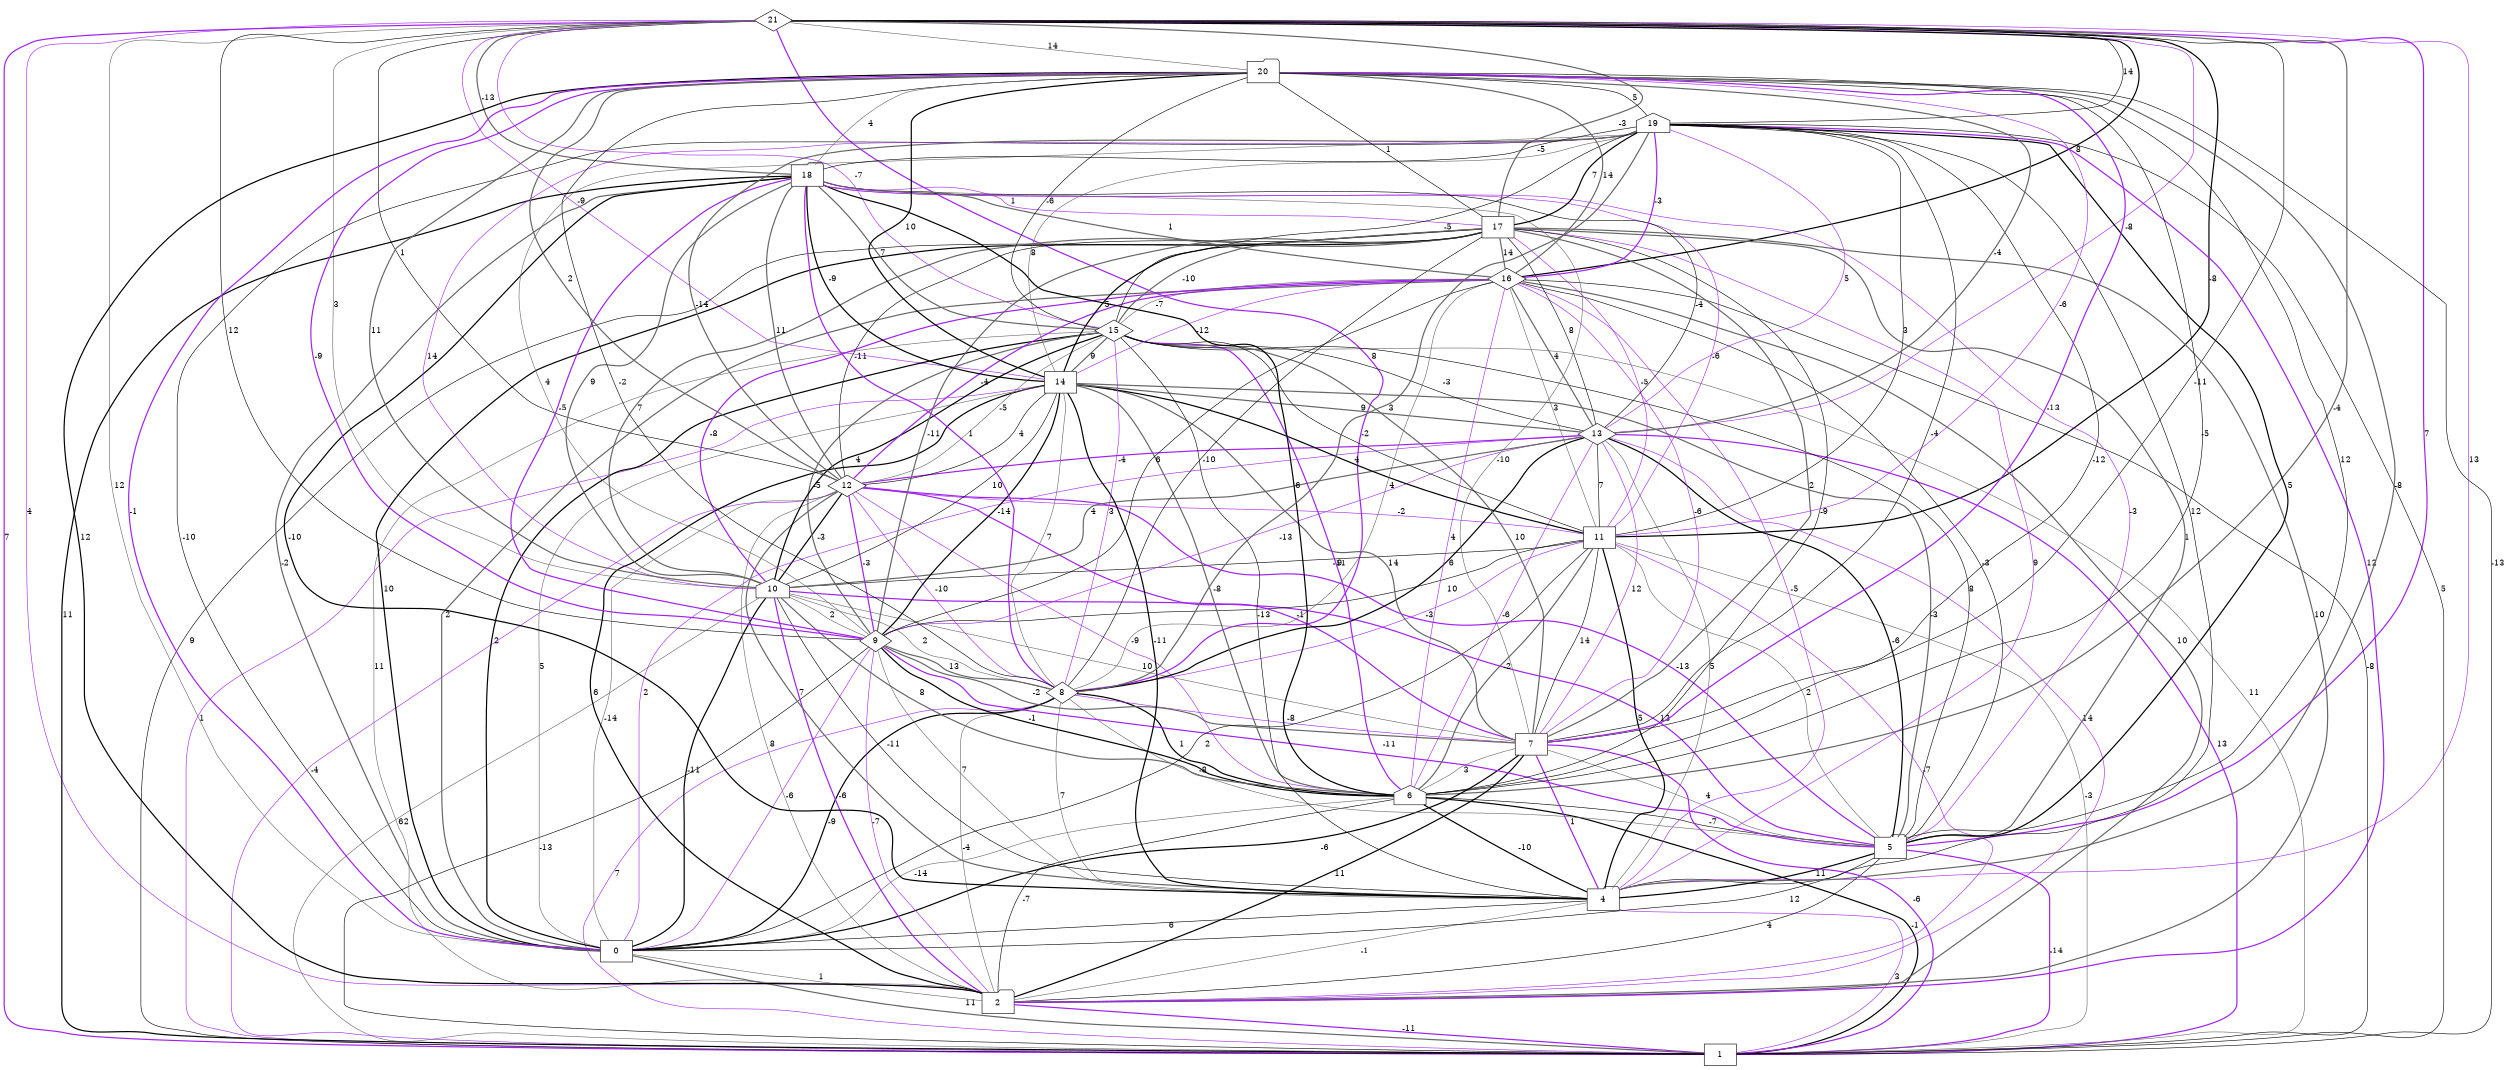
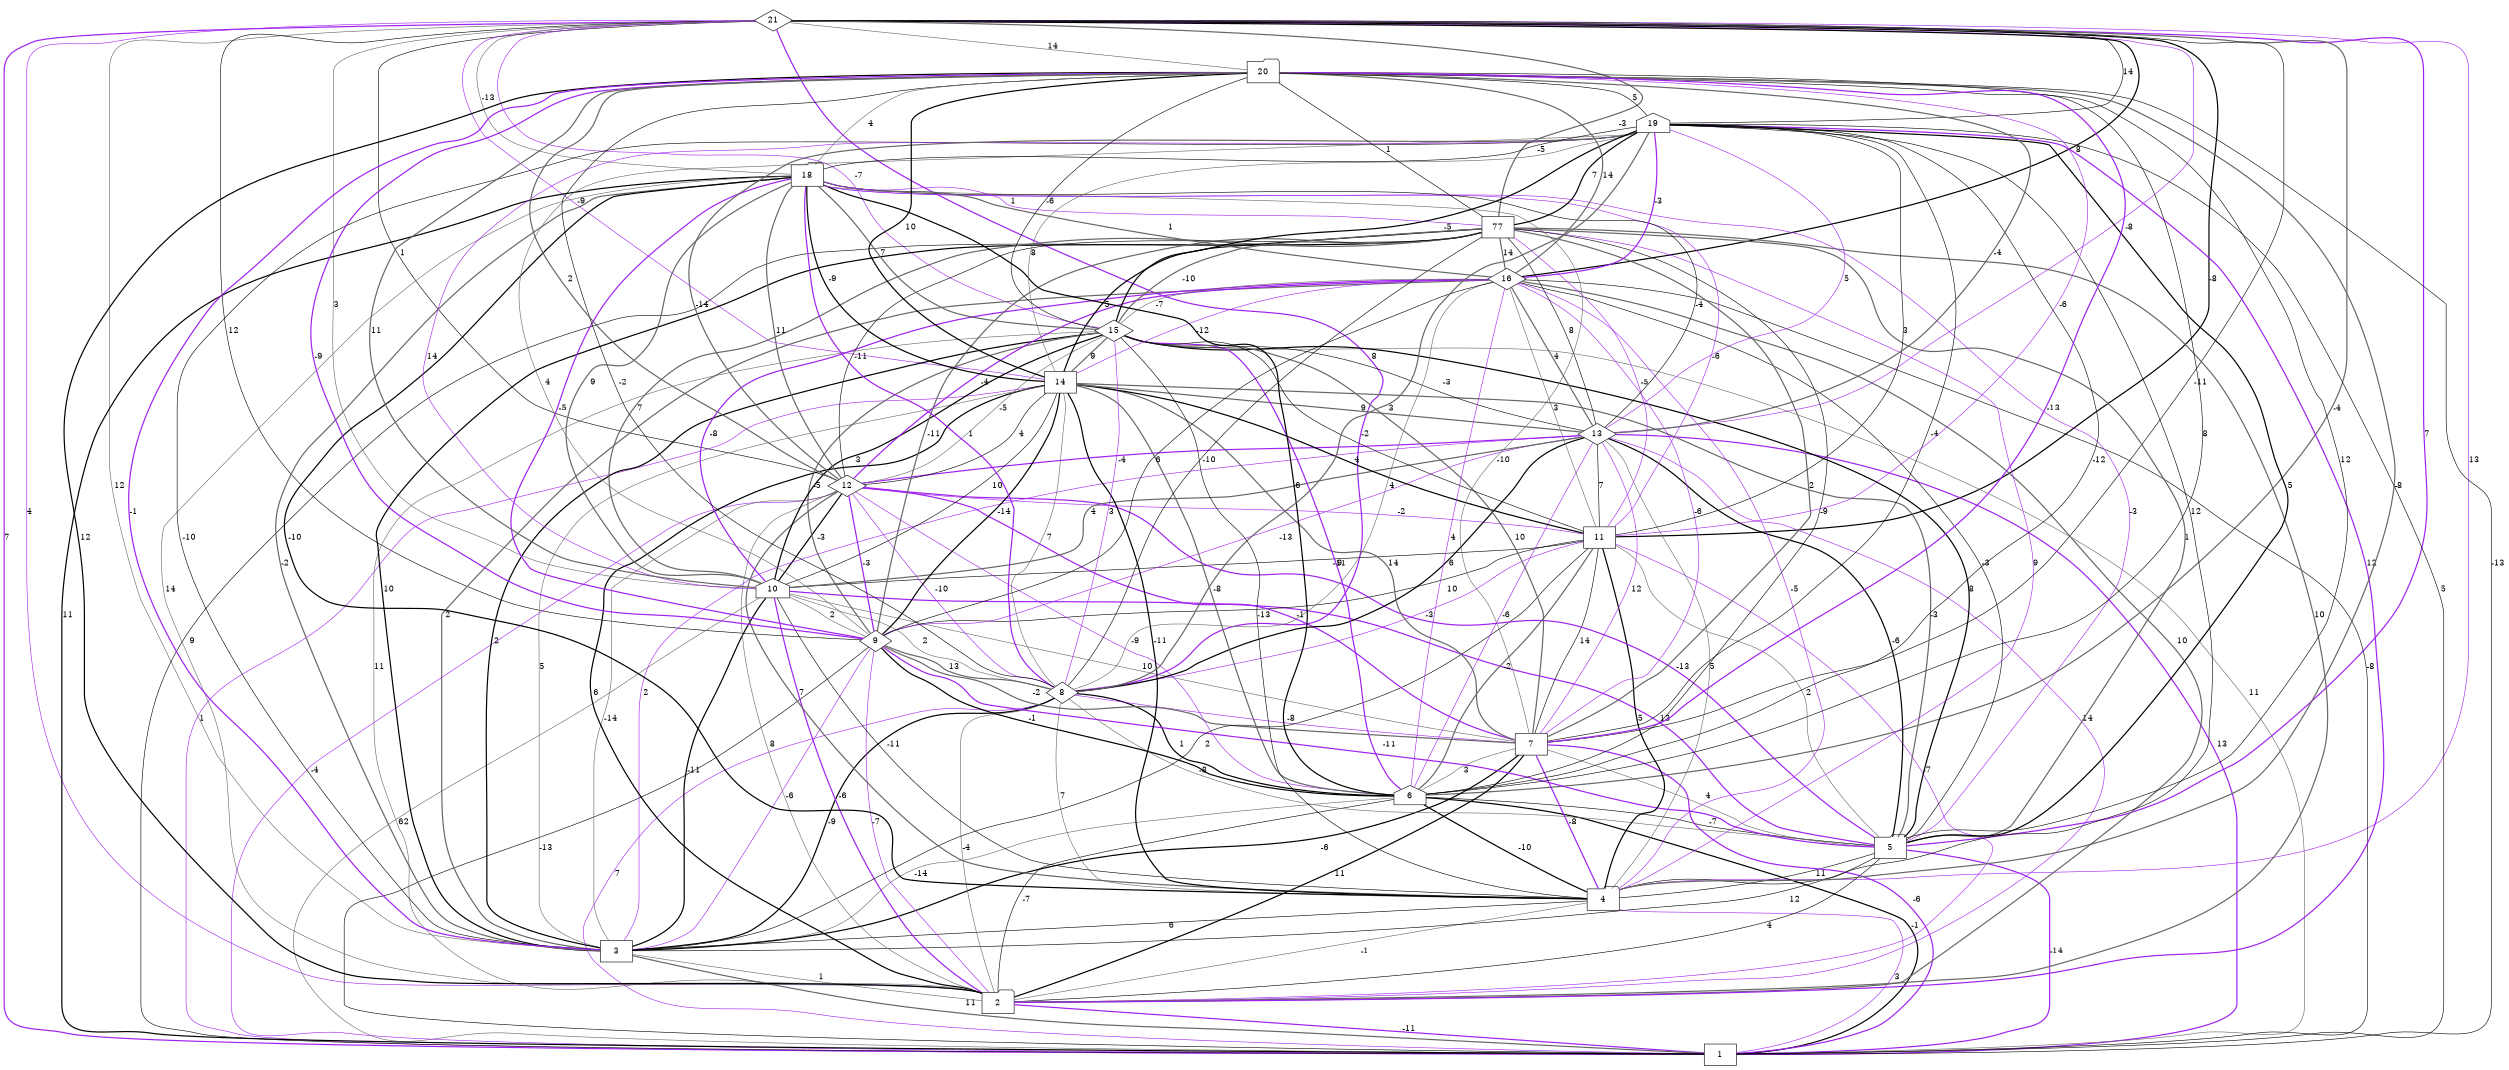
(482, 105) -> (482, 105)
(1498, 227) -> (1498, 227)
(1368, 229) -> (1368, 229)
(1676, 412) -> (1676, 412)
(2205, 434) -> (2205, 434)
(858, 460) -> (858, 460)
none -> (212, 711)
(1067, 754) -> none
(2084, 801) -> none
(1573, 822) -> (1573, 822)
(1079, 874) -> none
(1729, 886) -> (1729, 886)
(616, 951) -> (616, 951)
